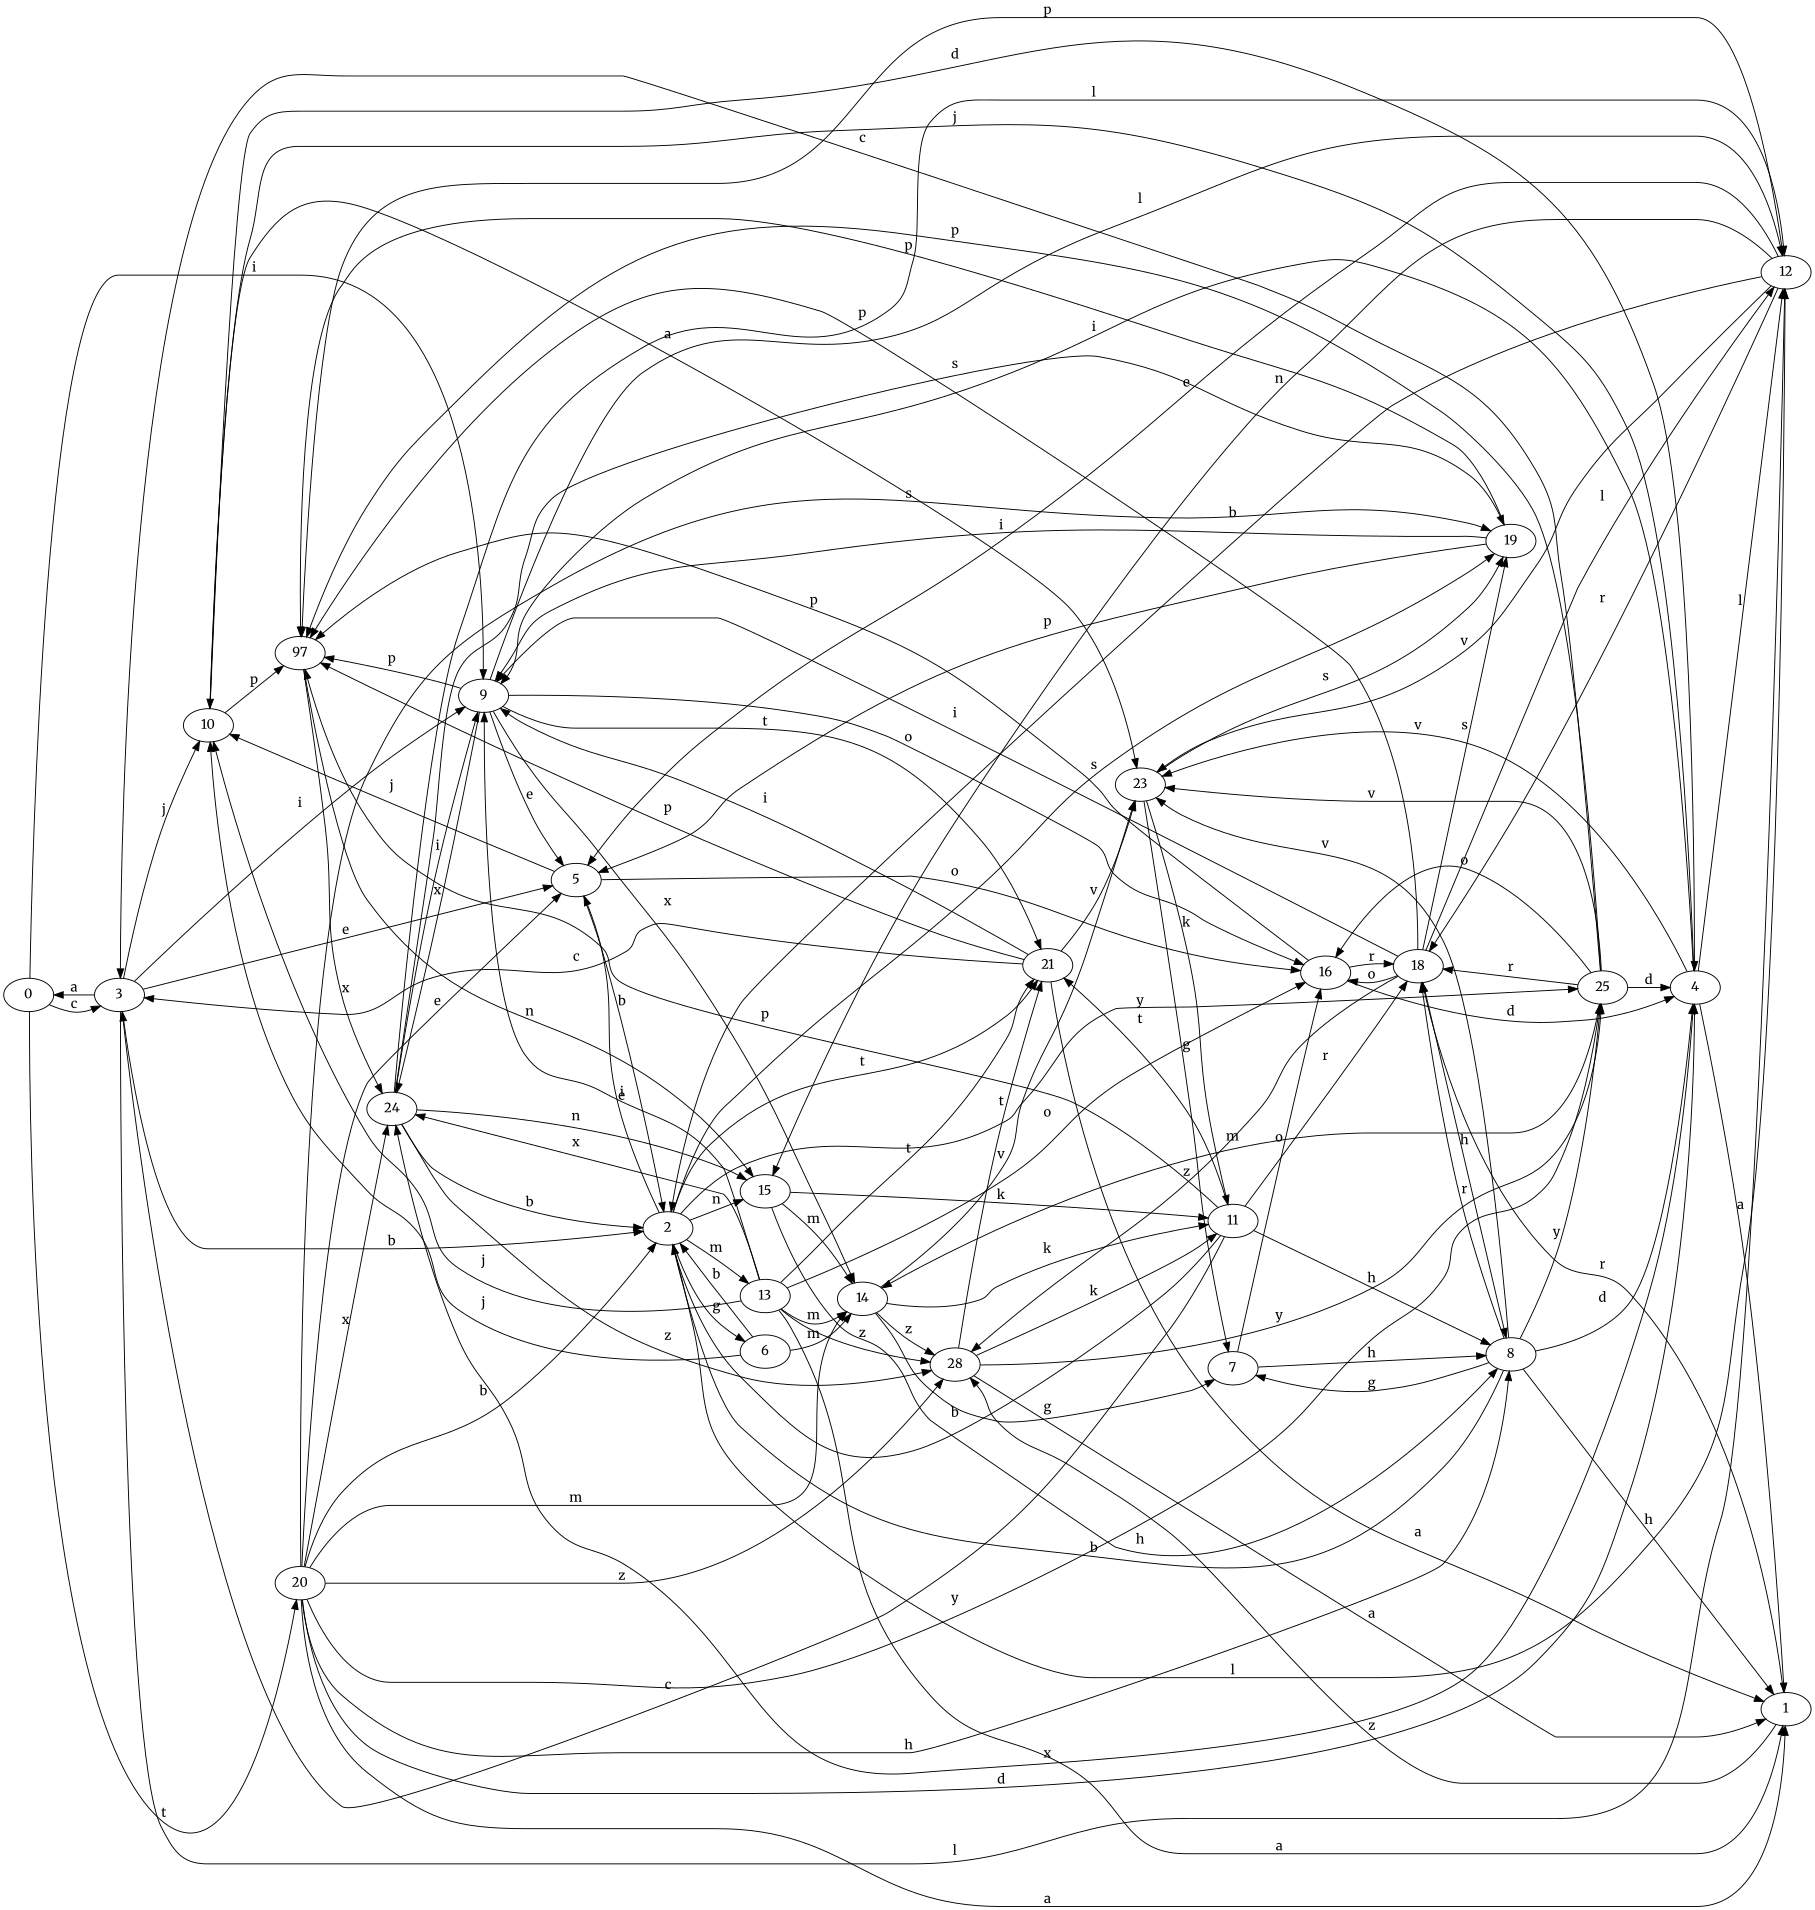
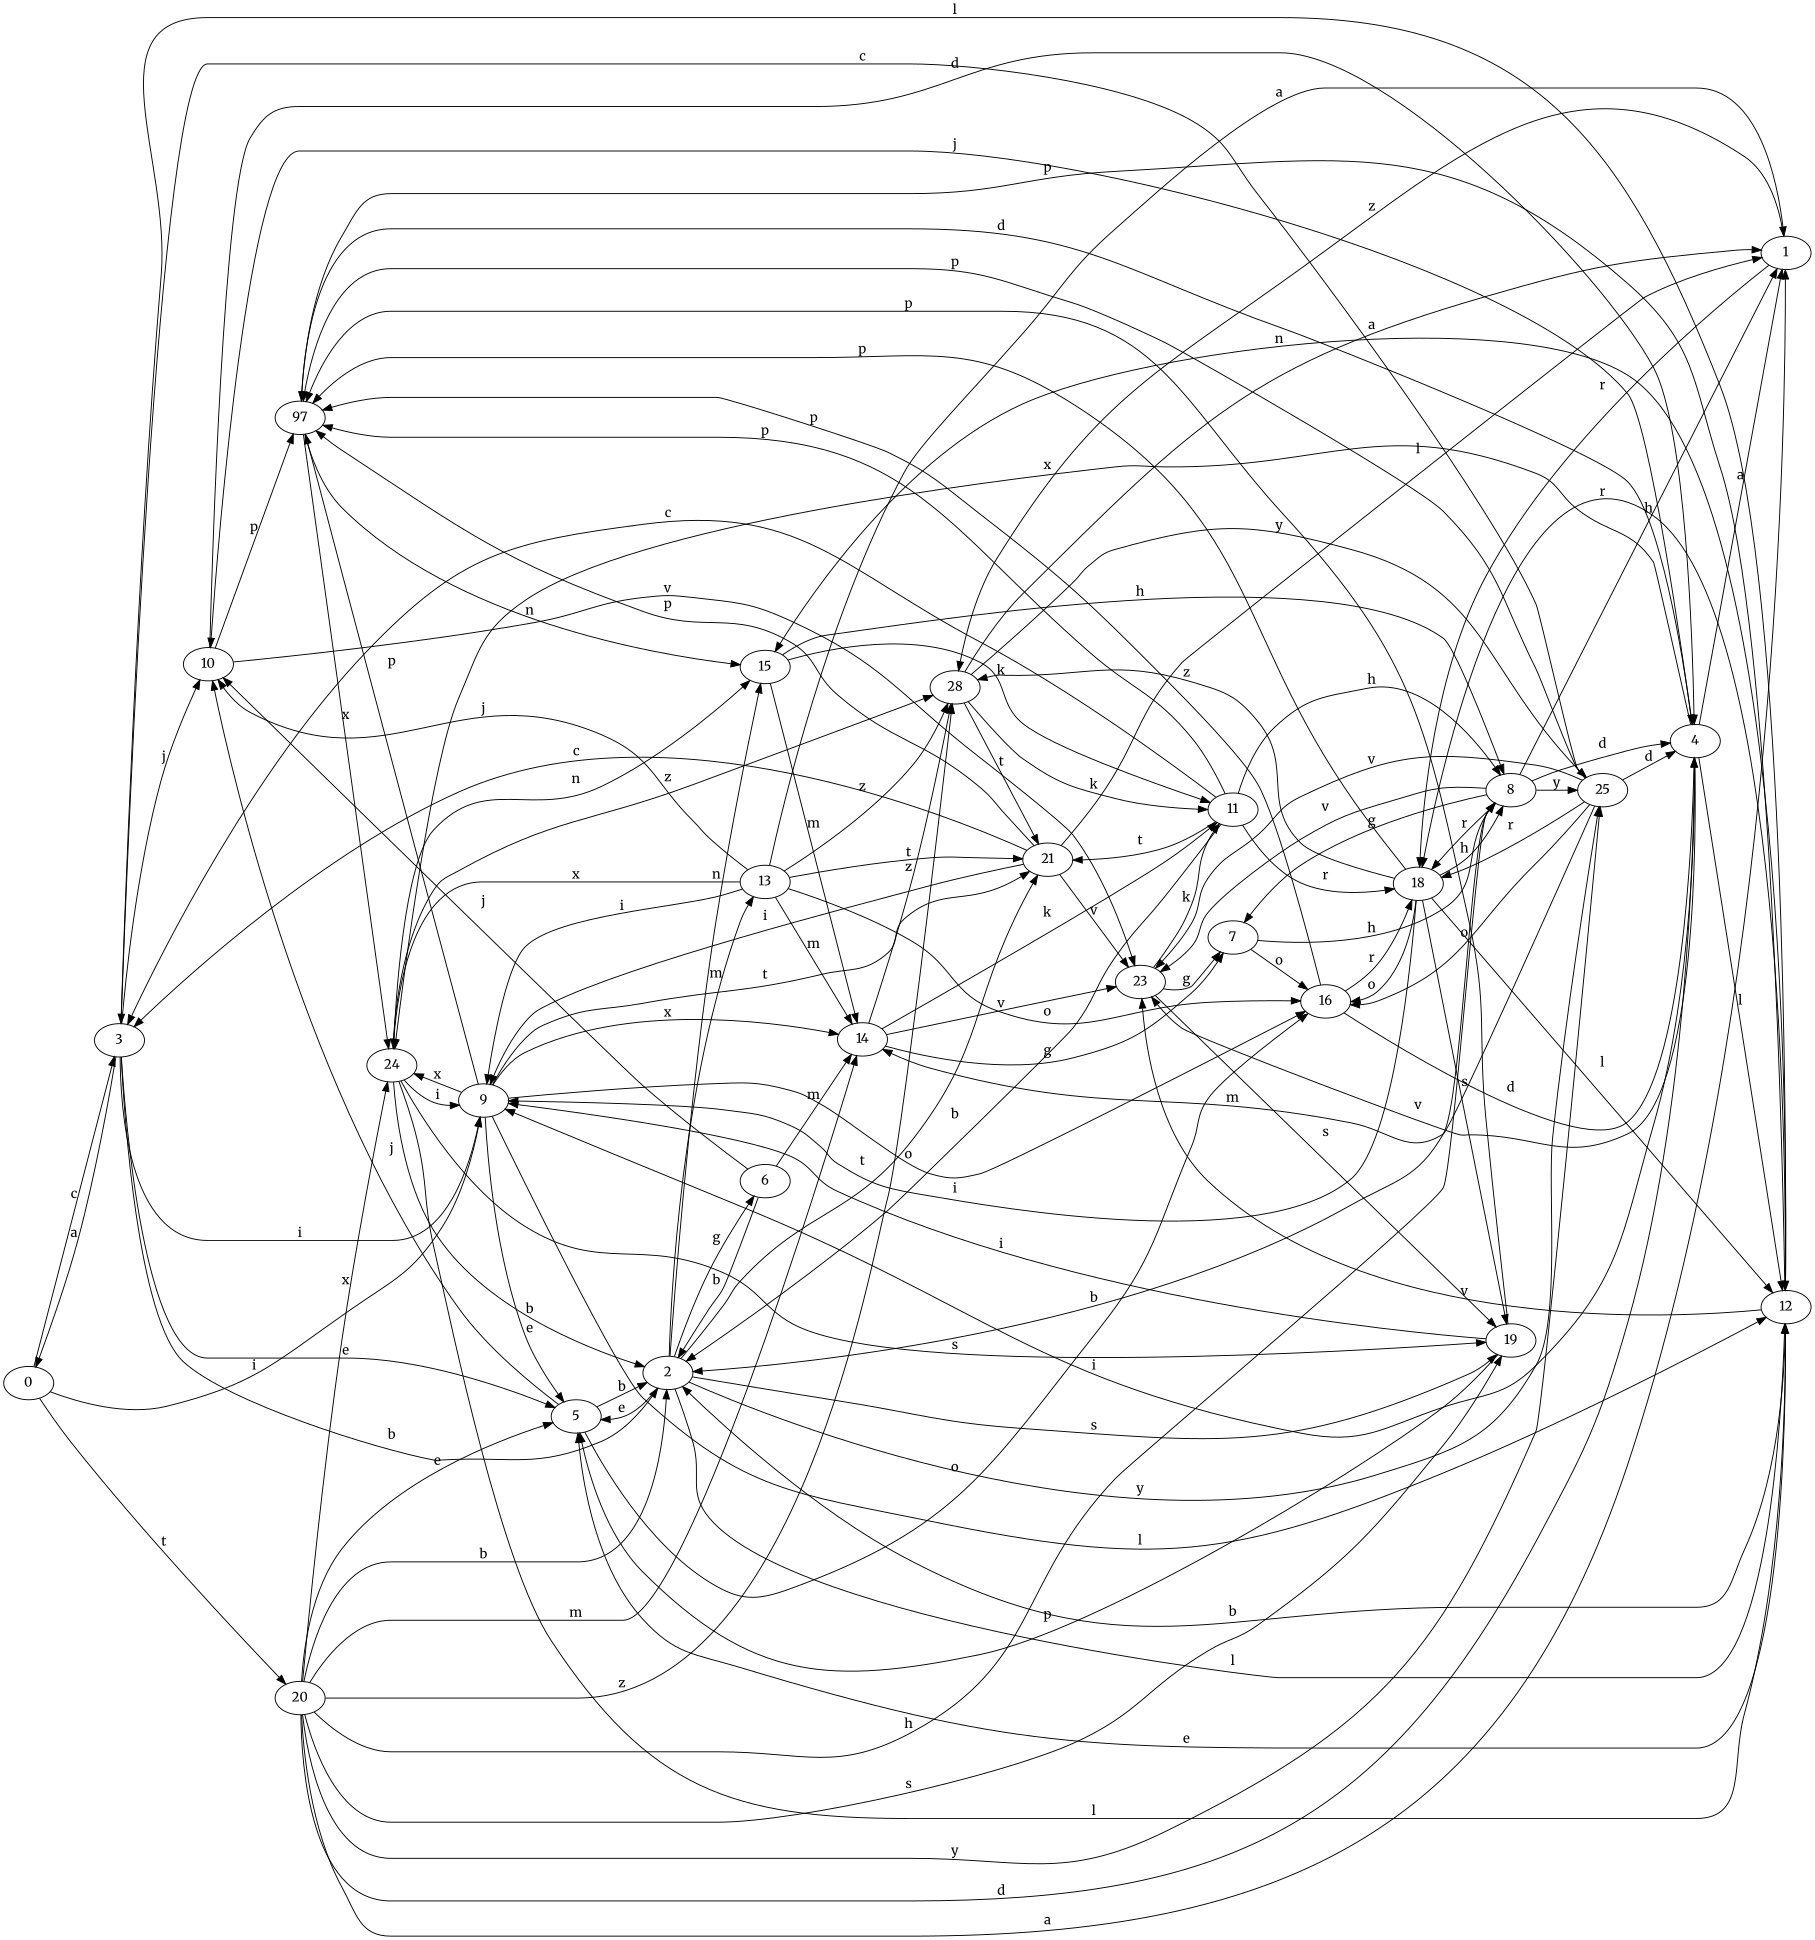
none -> (1049, 243)
(668, 335) -> (668, 589)
(1418, 1533) -> (1418, 450)
